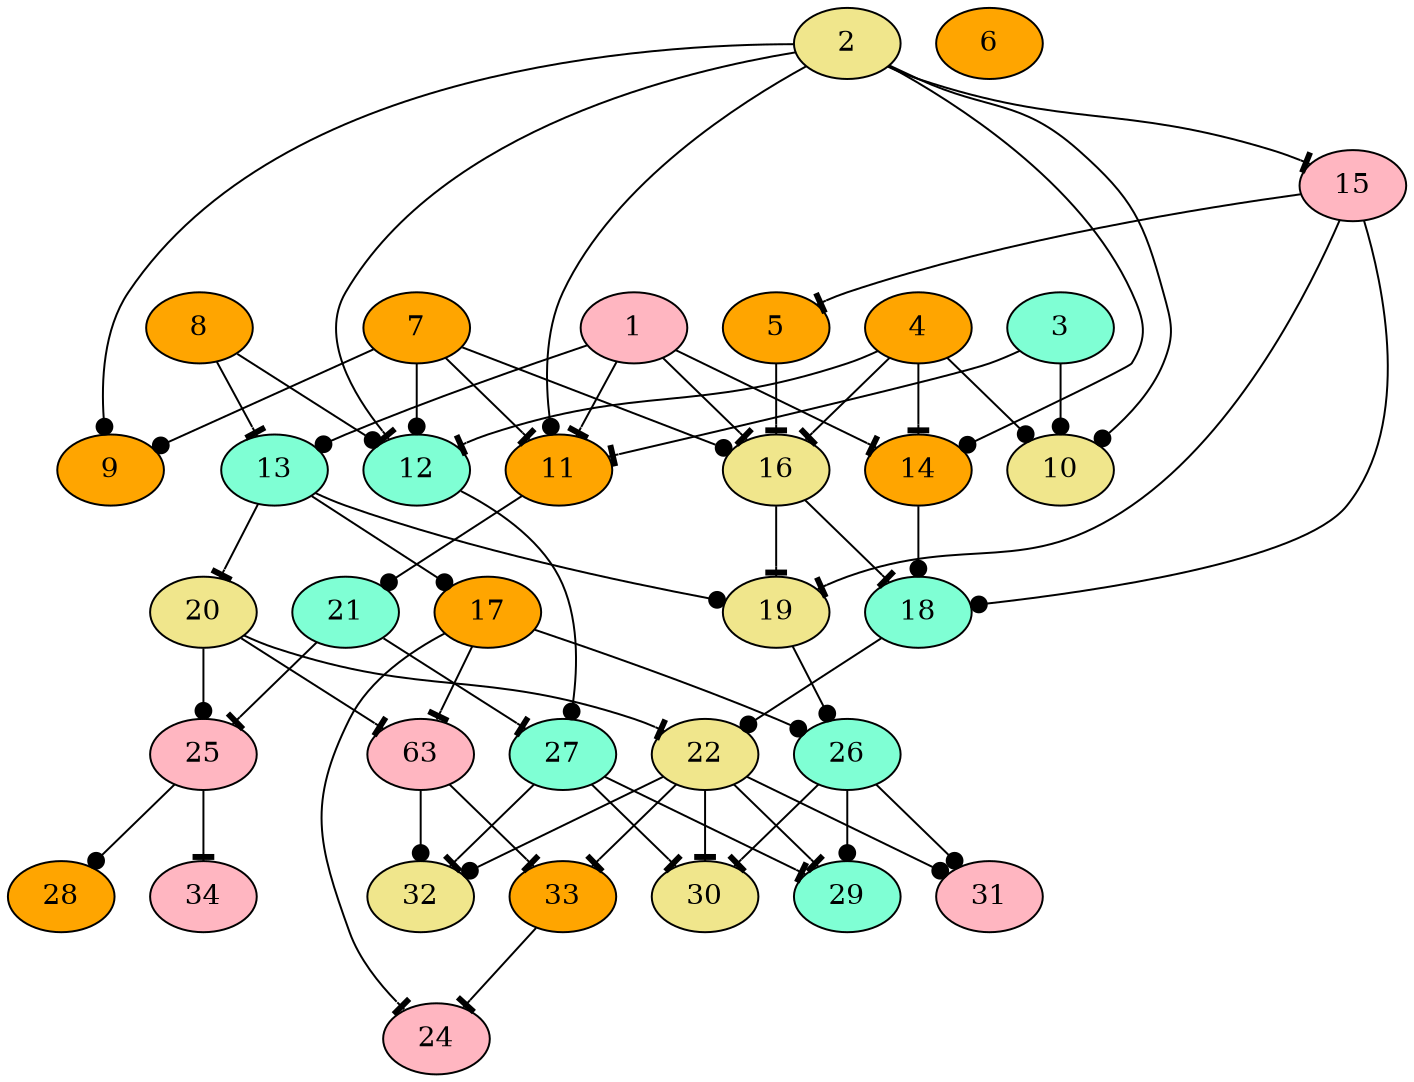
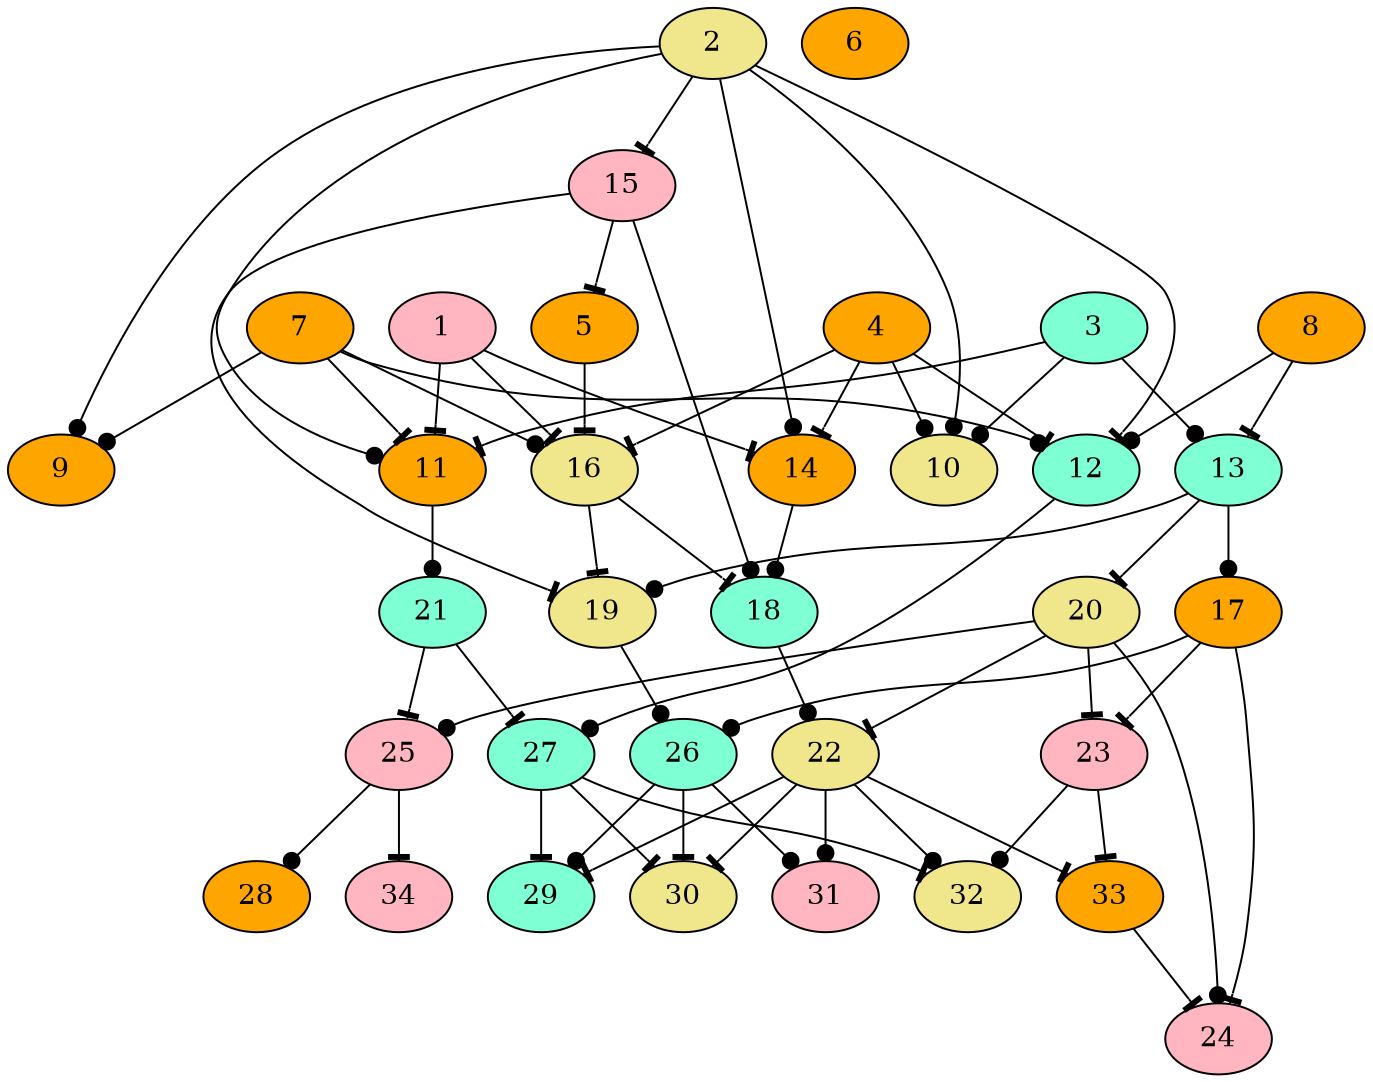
(458, 391) -> (1162, 400)
(421, 754) -> (1094, 754)
none -> (1193, 806)
